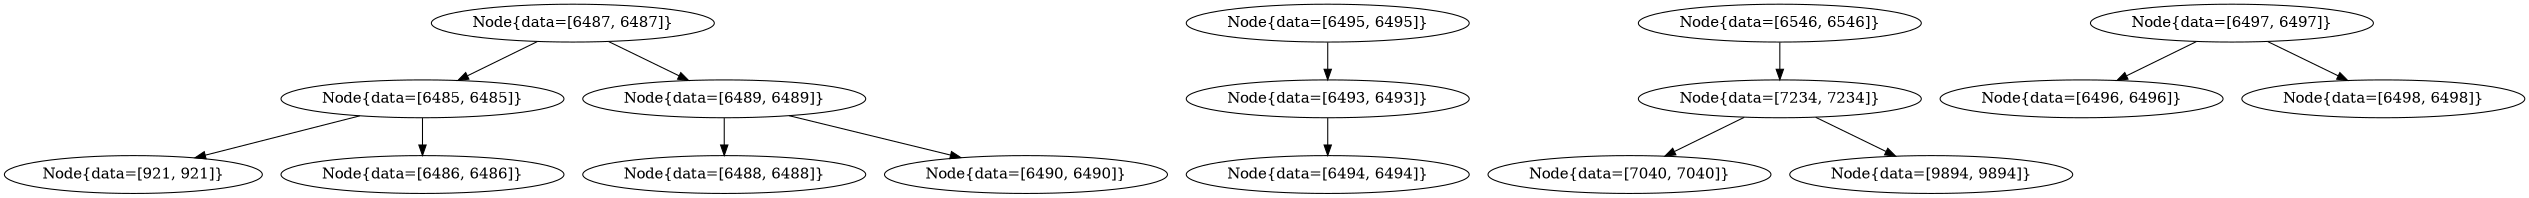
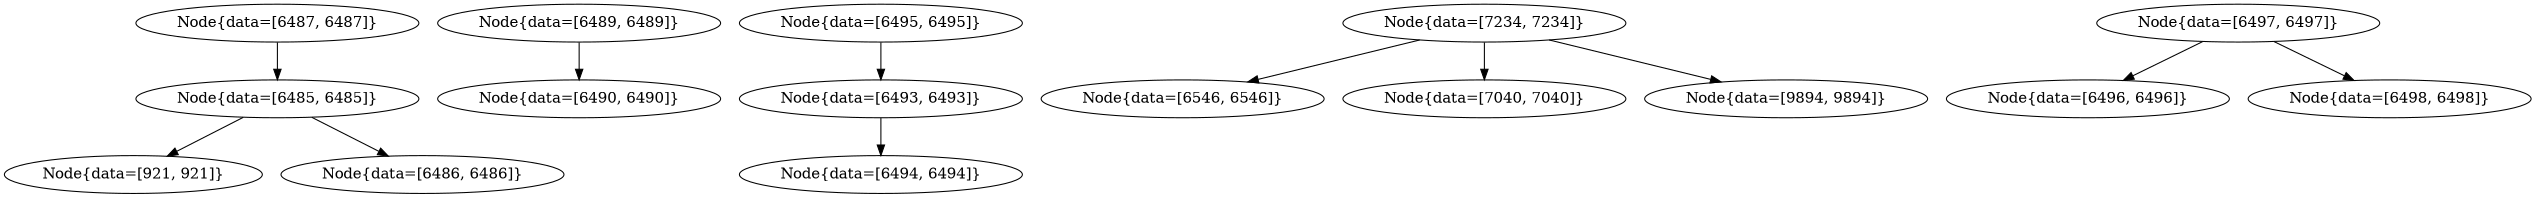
(1780, 56) -> (1339, 60)
(644, 59) -> none
(724, 175) -> none
